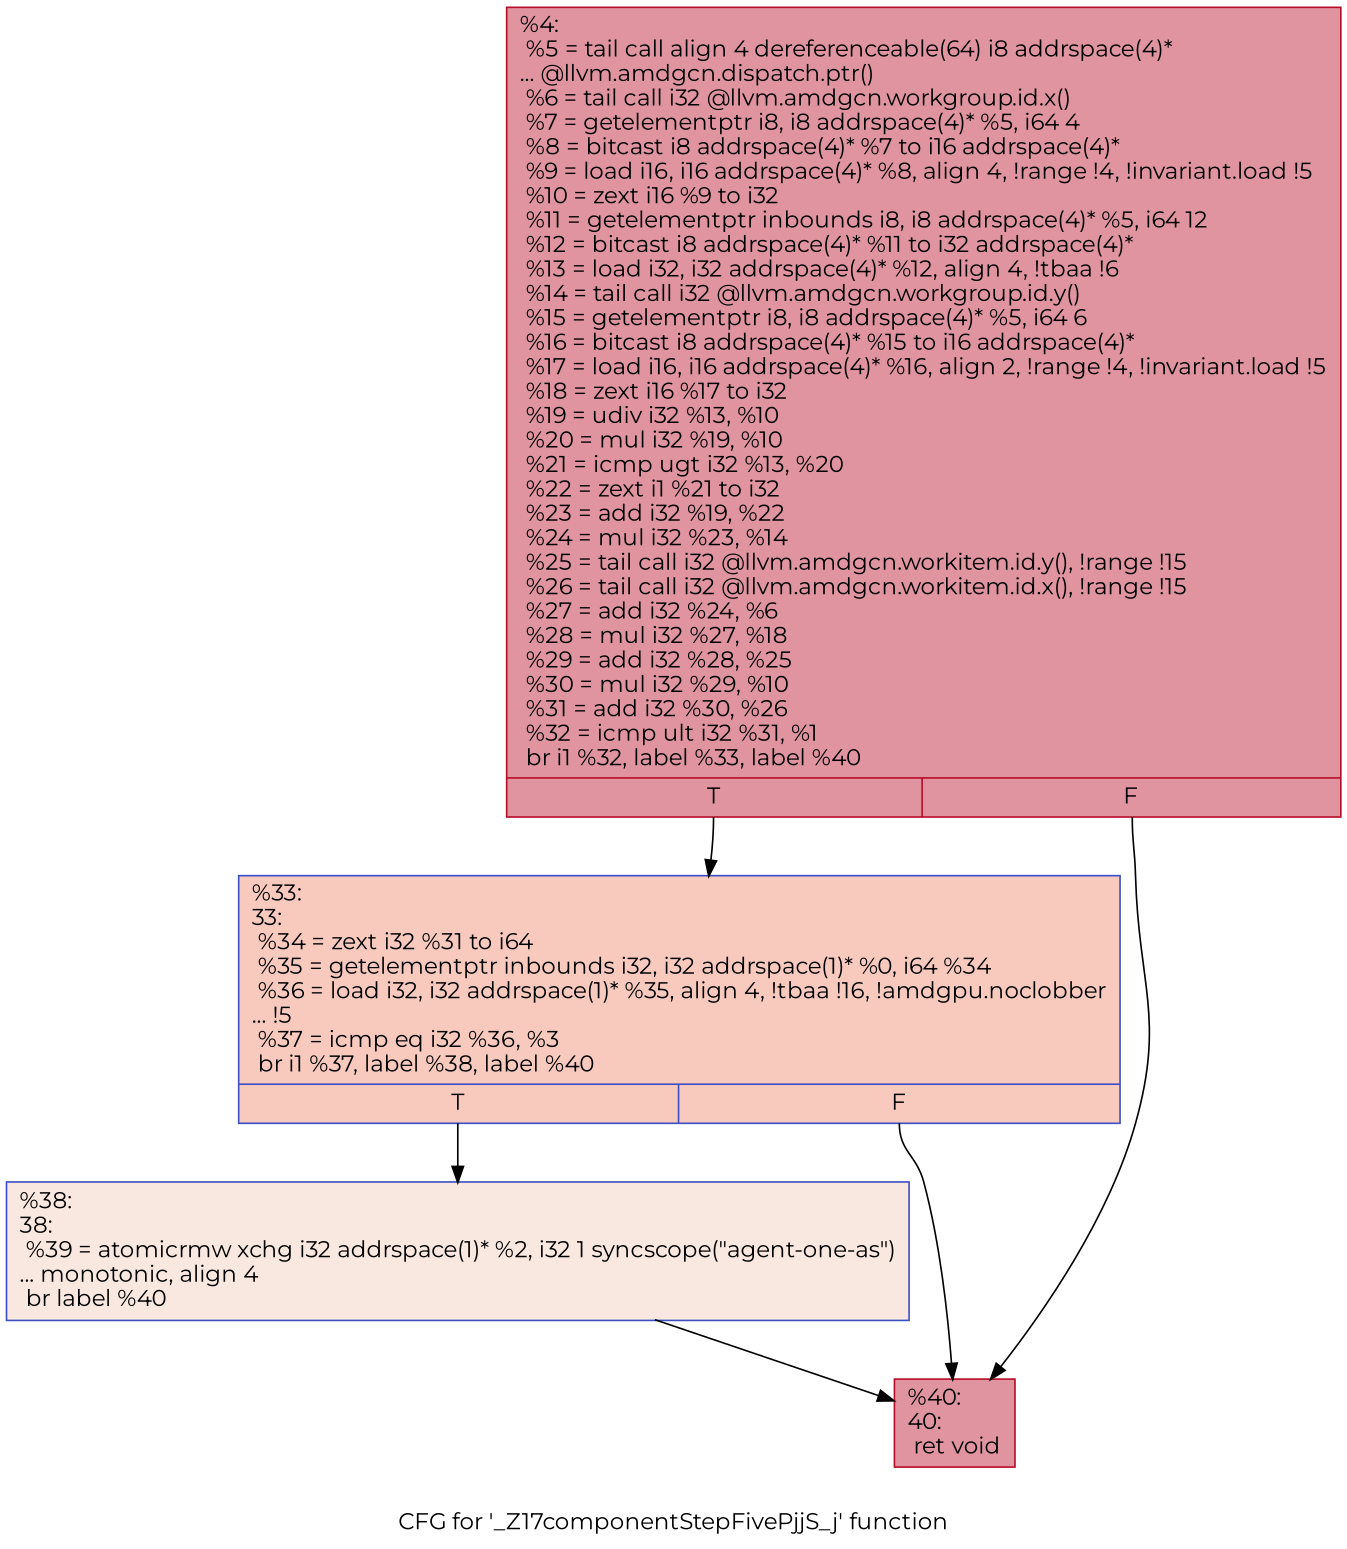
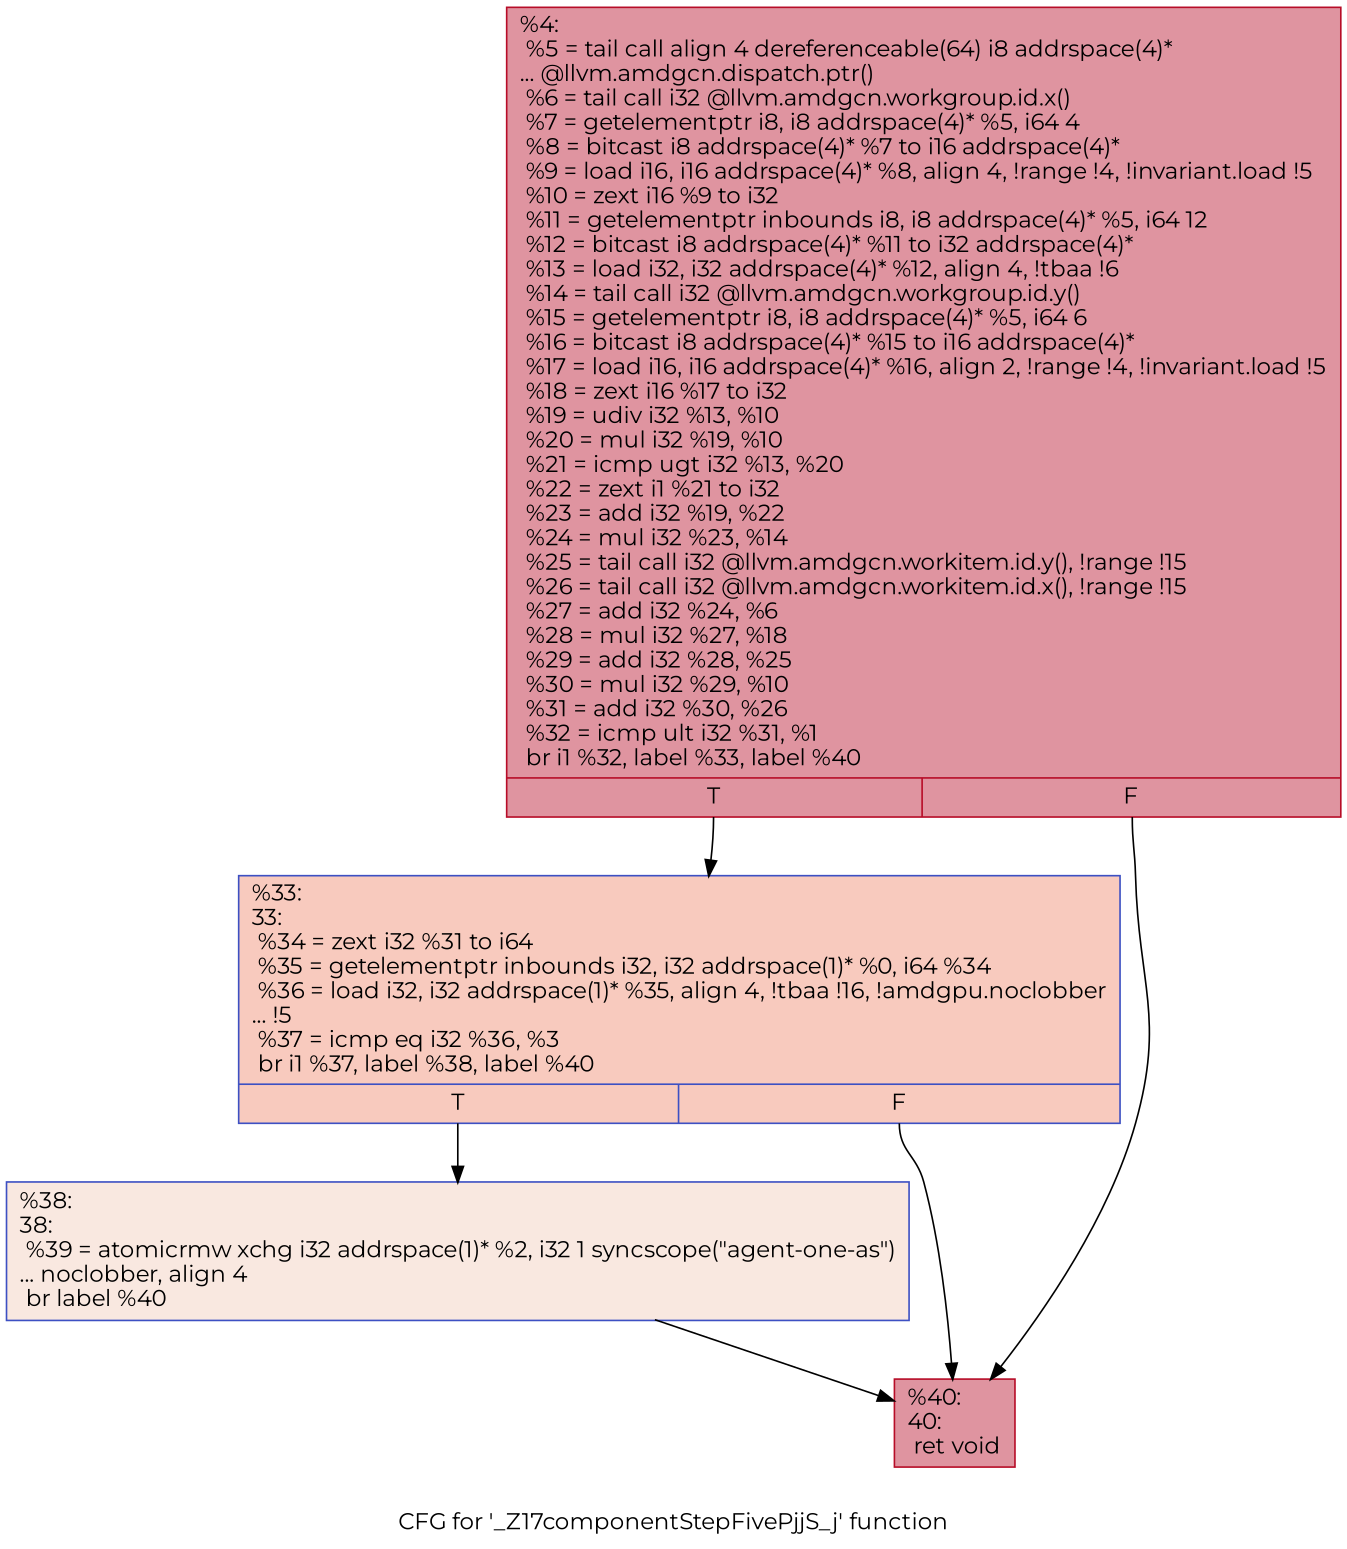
(139, 1275) -> (134, 1275)
